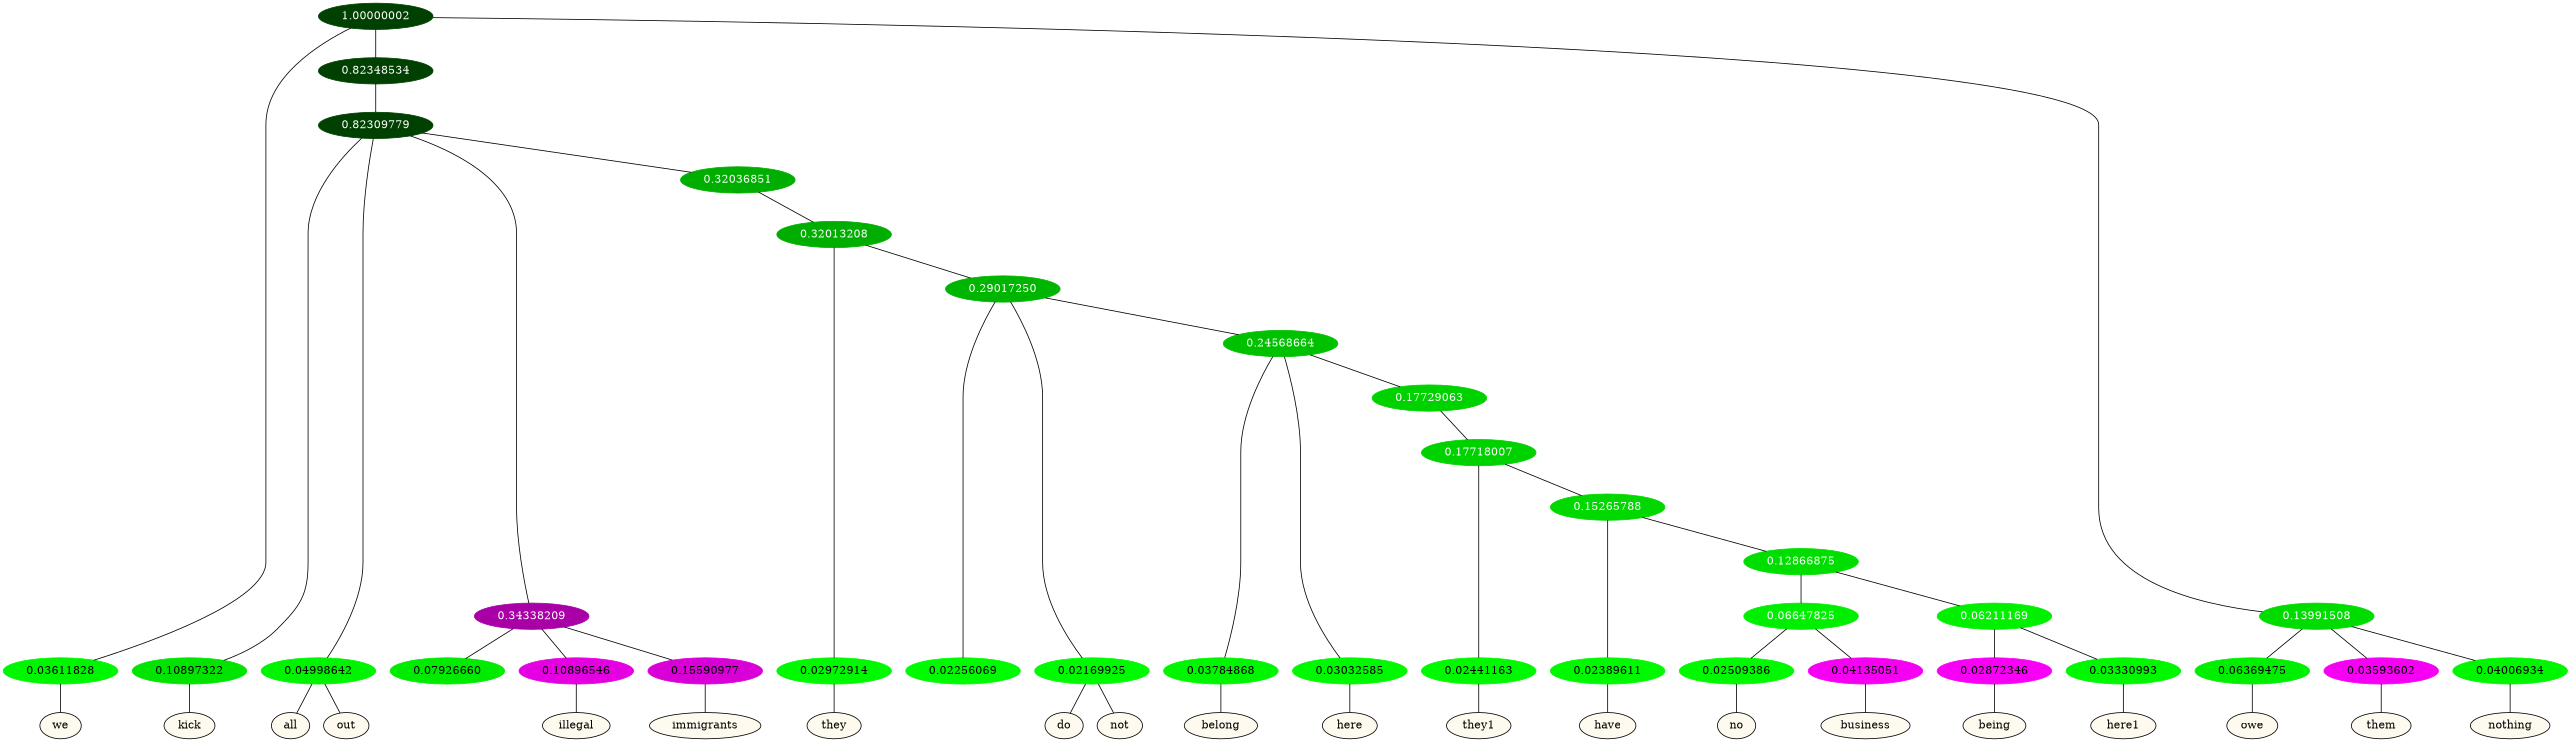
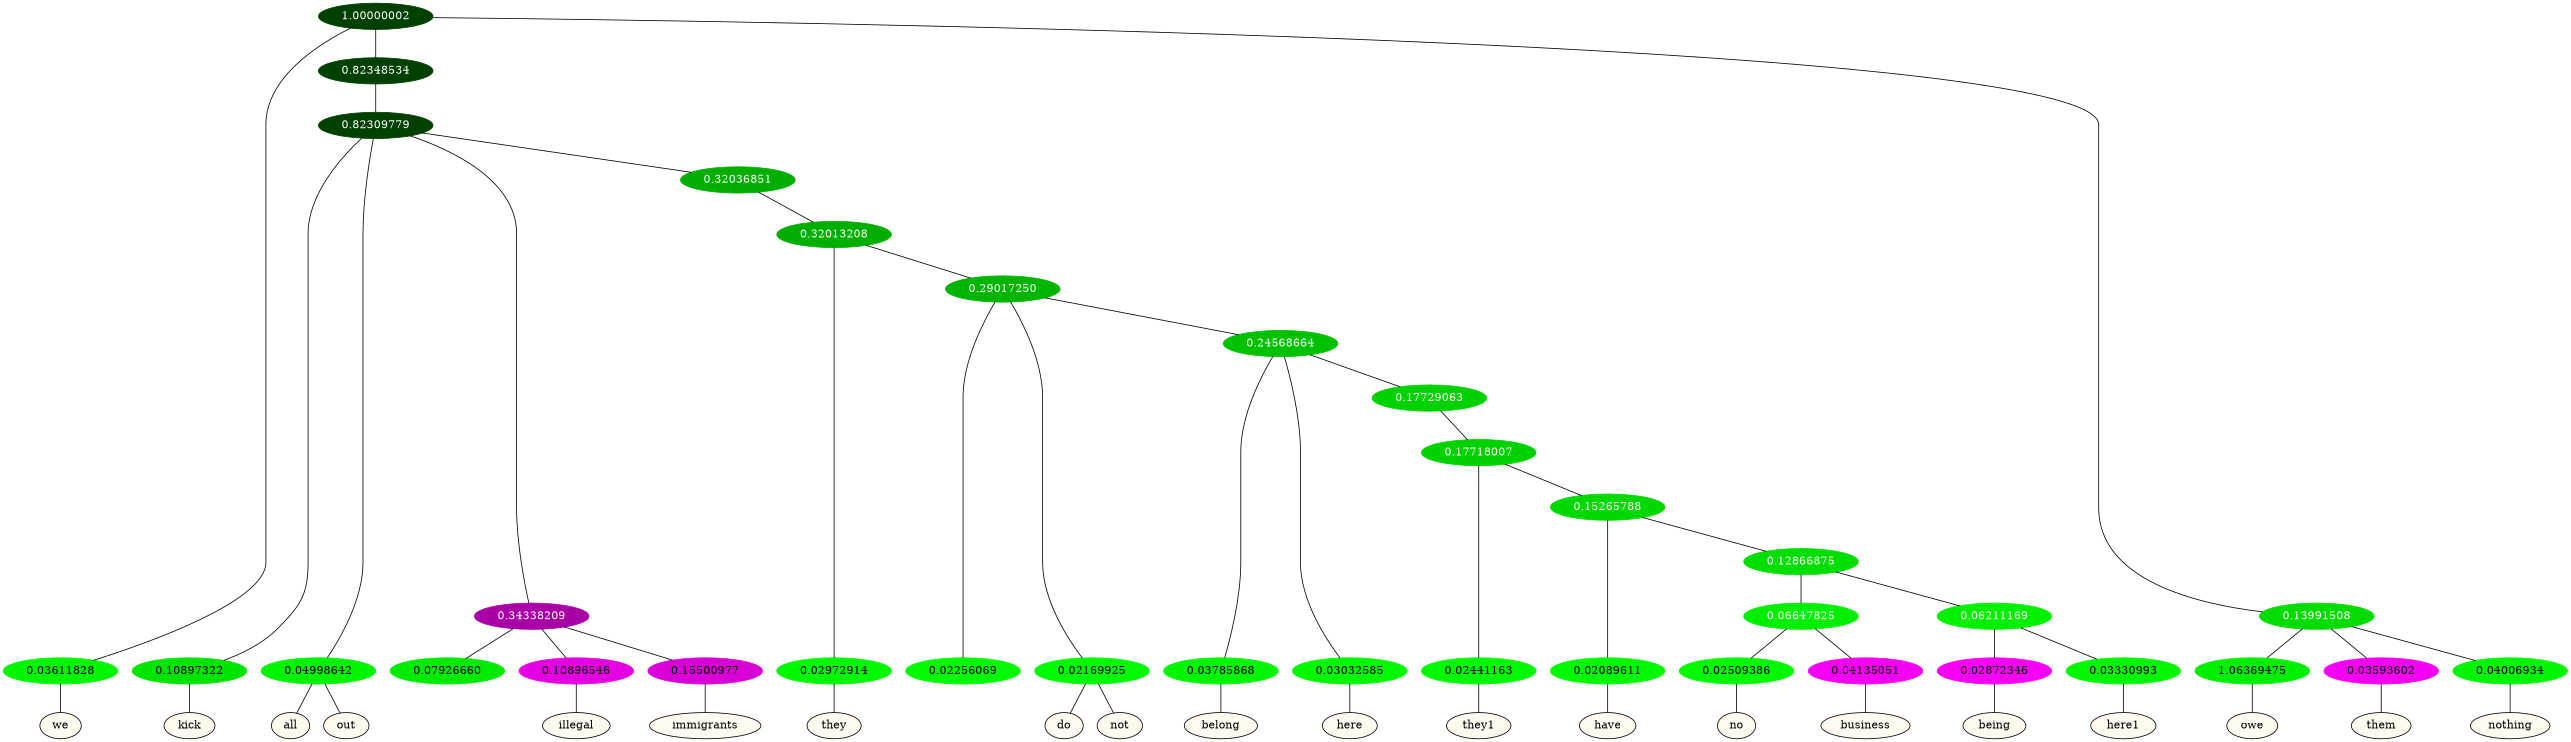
(705, 671) -> (705, 671)
(1221, 671) -> (1221, 671)
(1608, 671) -> (1608, 671)
(2252, 671) -> (2252, 671)
